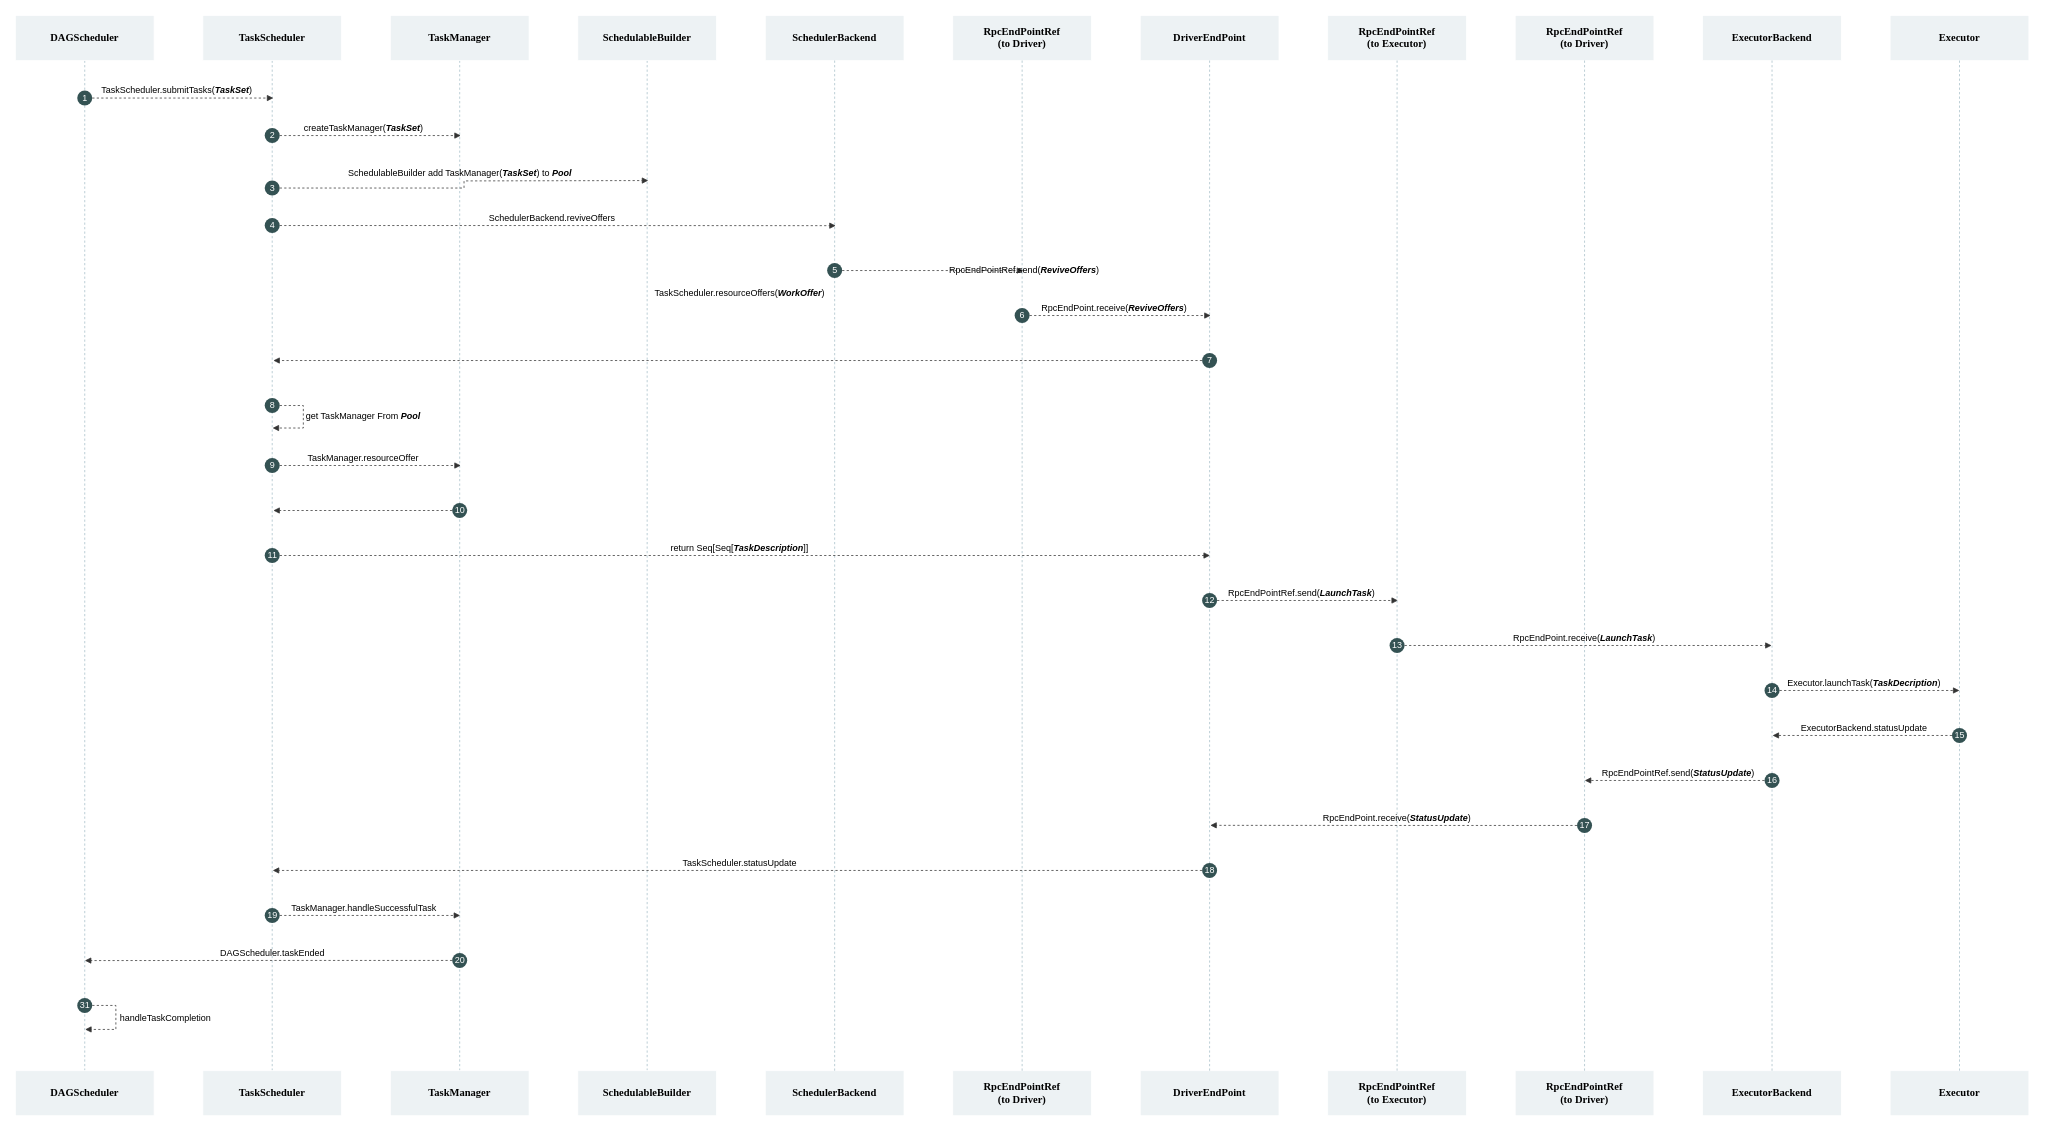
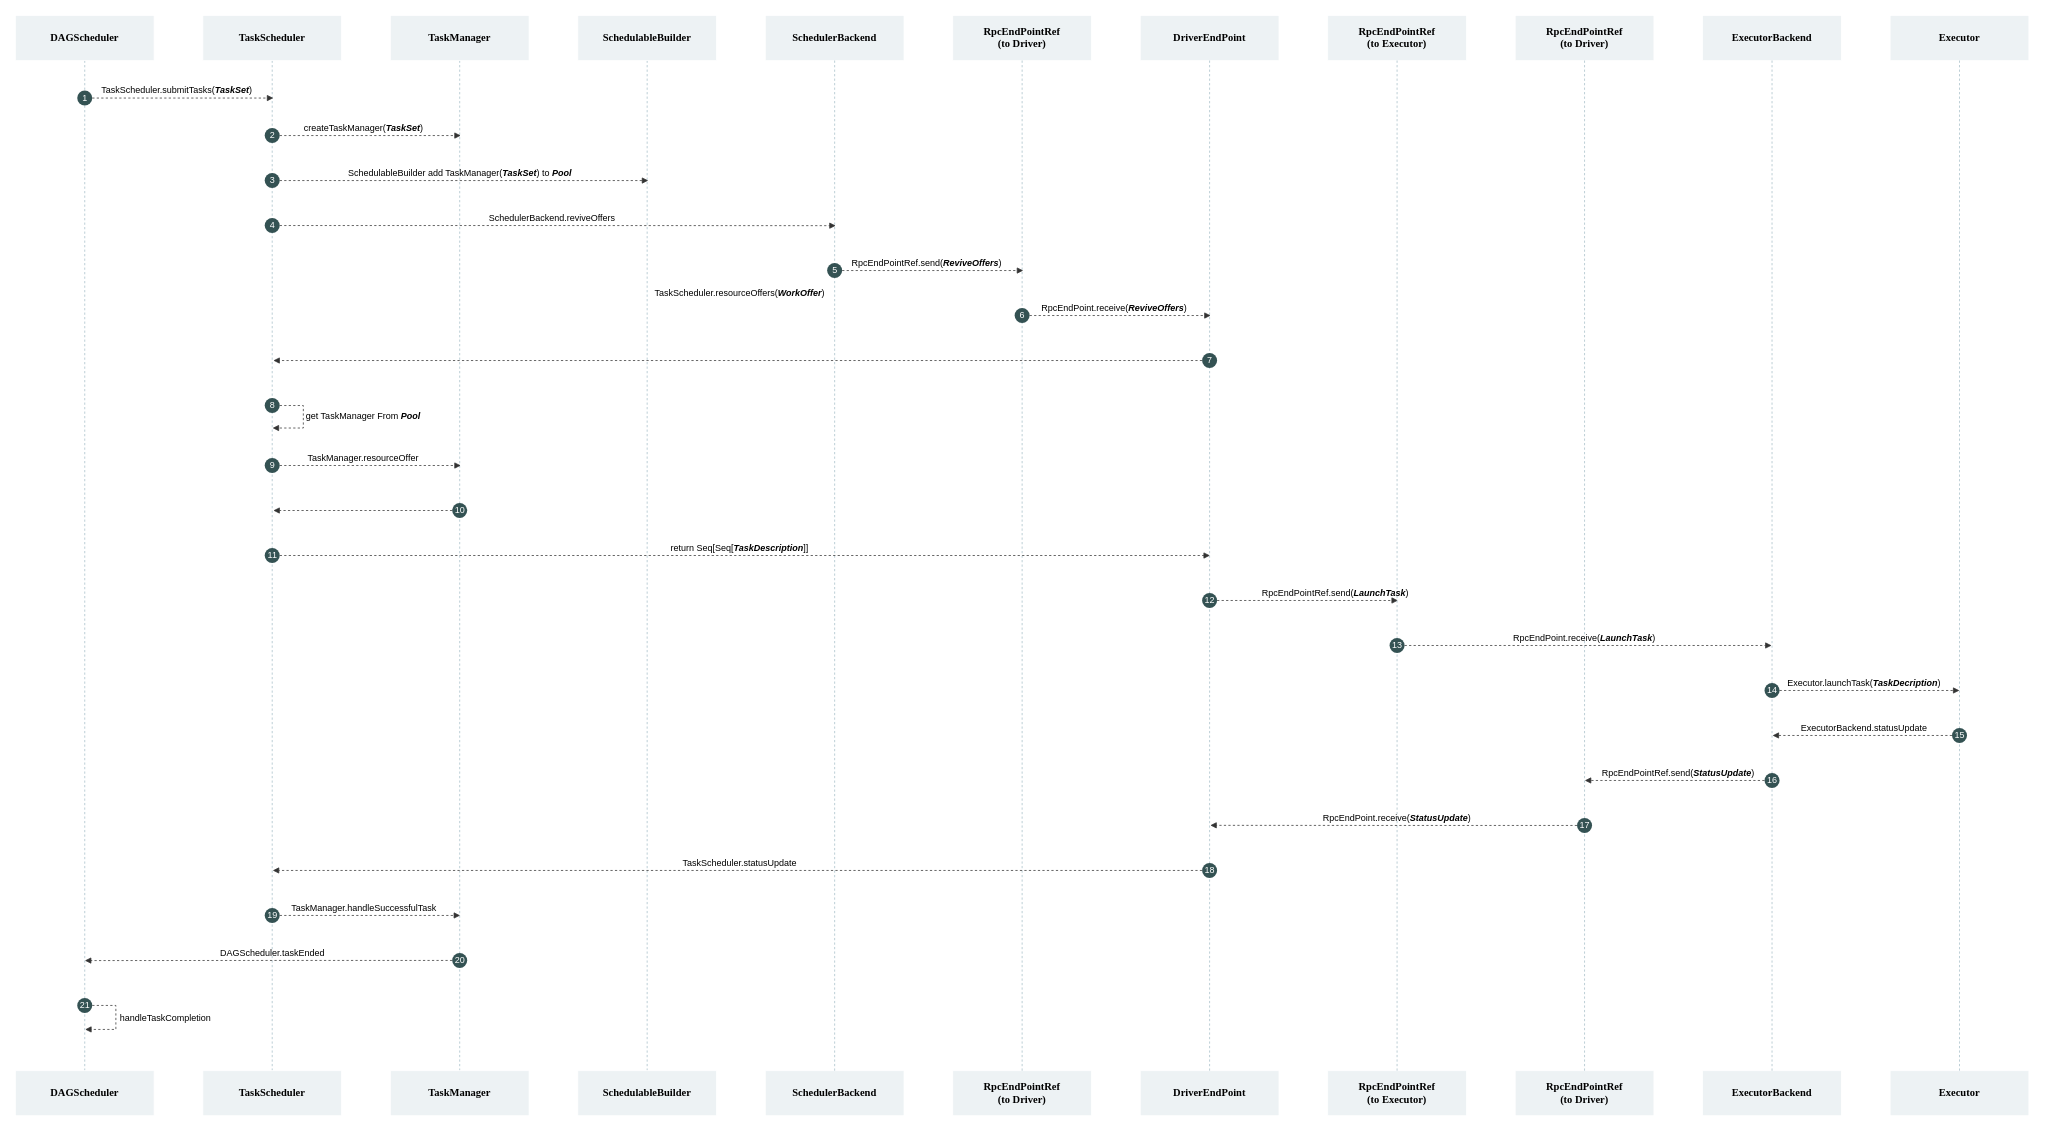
(272, 188) -> (272, 180)
(1024, 270) -> (927, 263)
(1302, 593) -> (1335, 593)
(85, 1005) -> (85, 1005)
